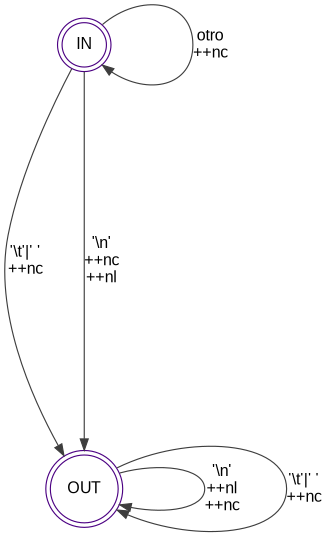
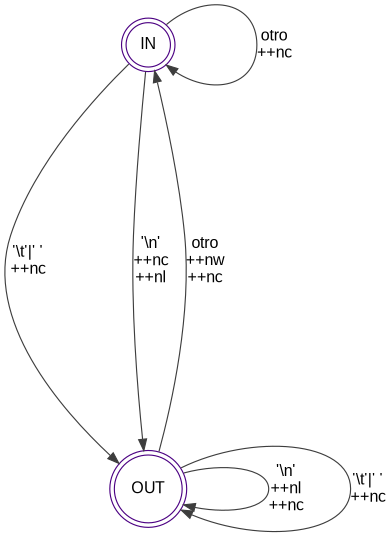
none -> (186, 267)
